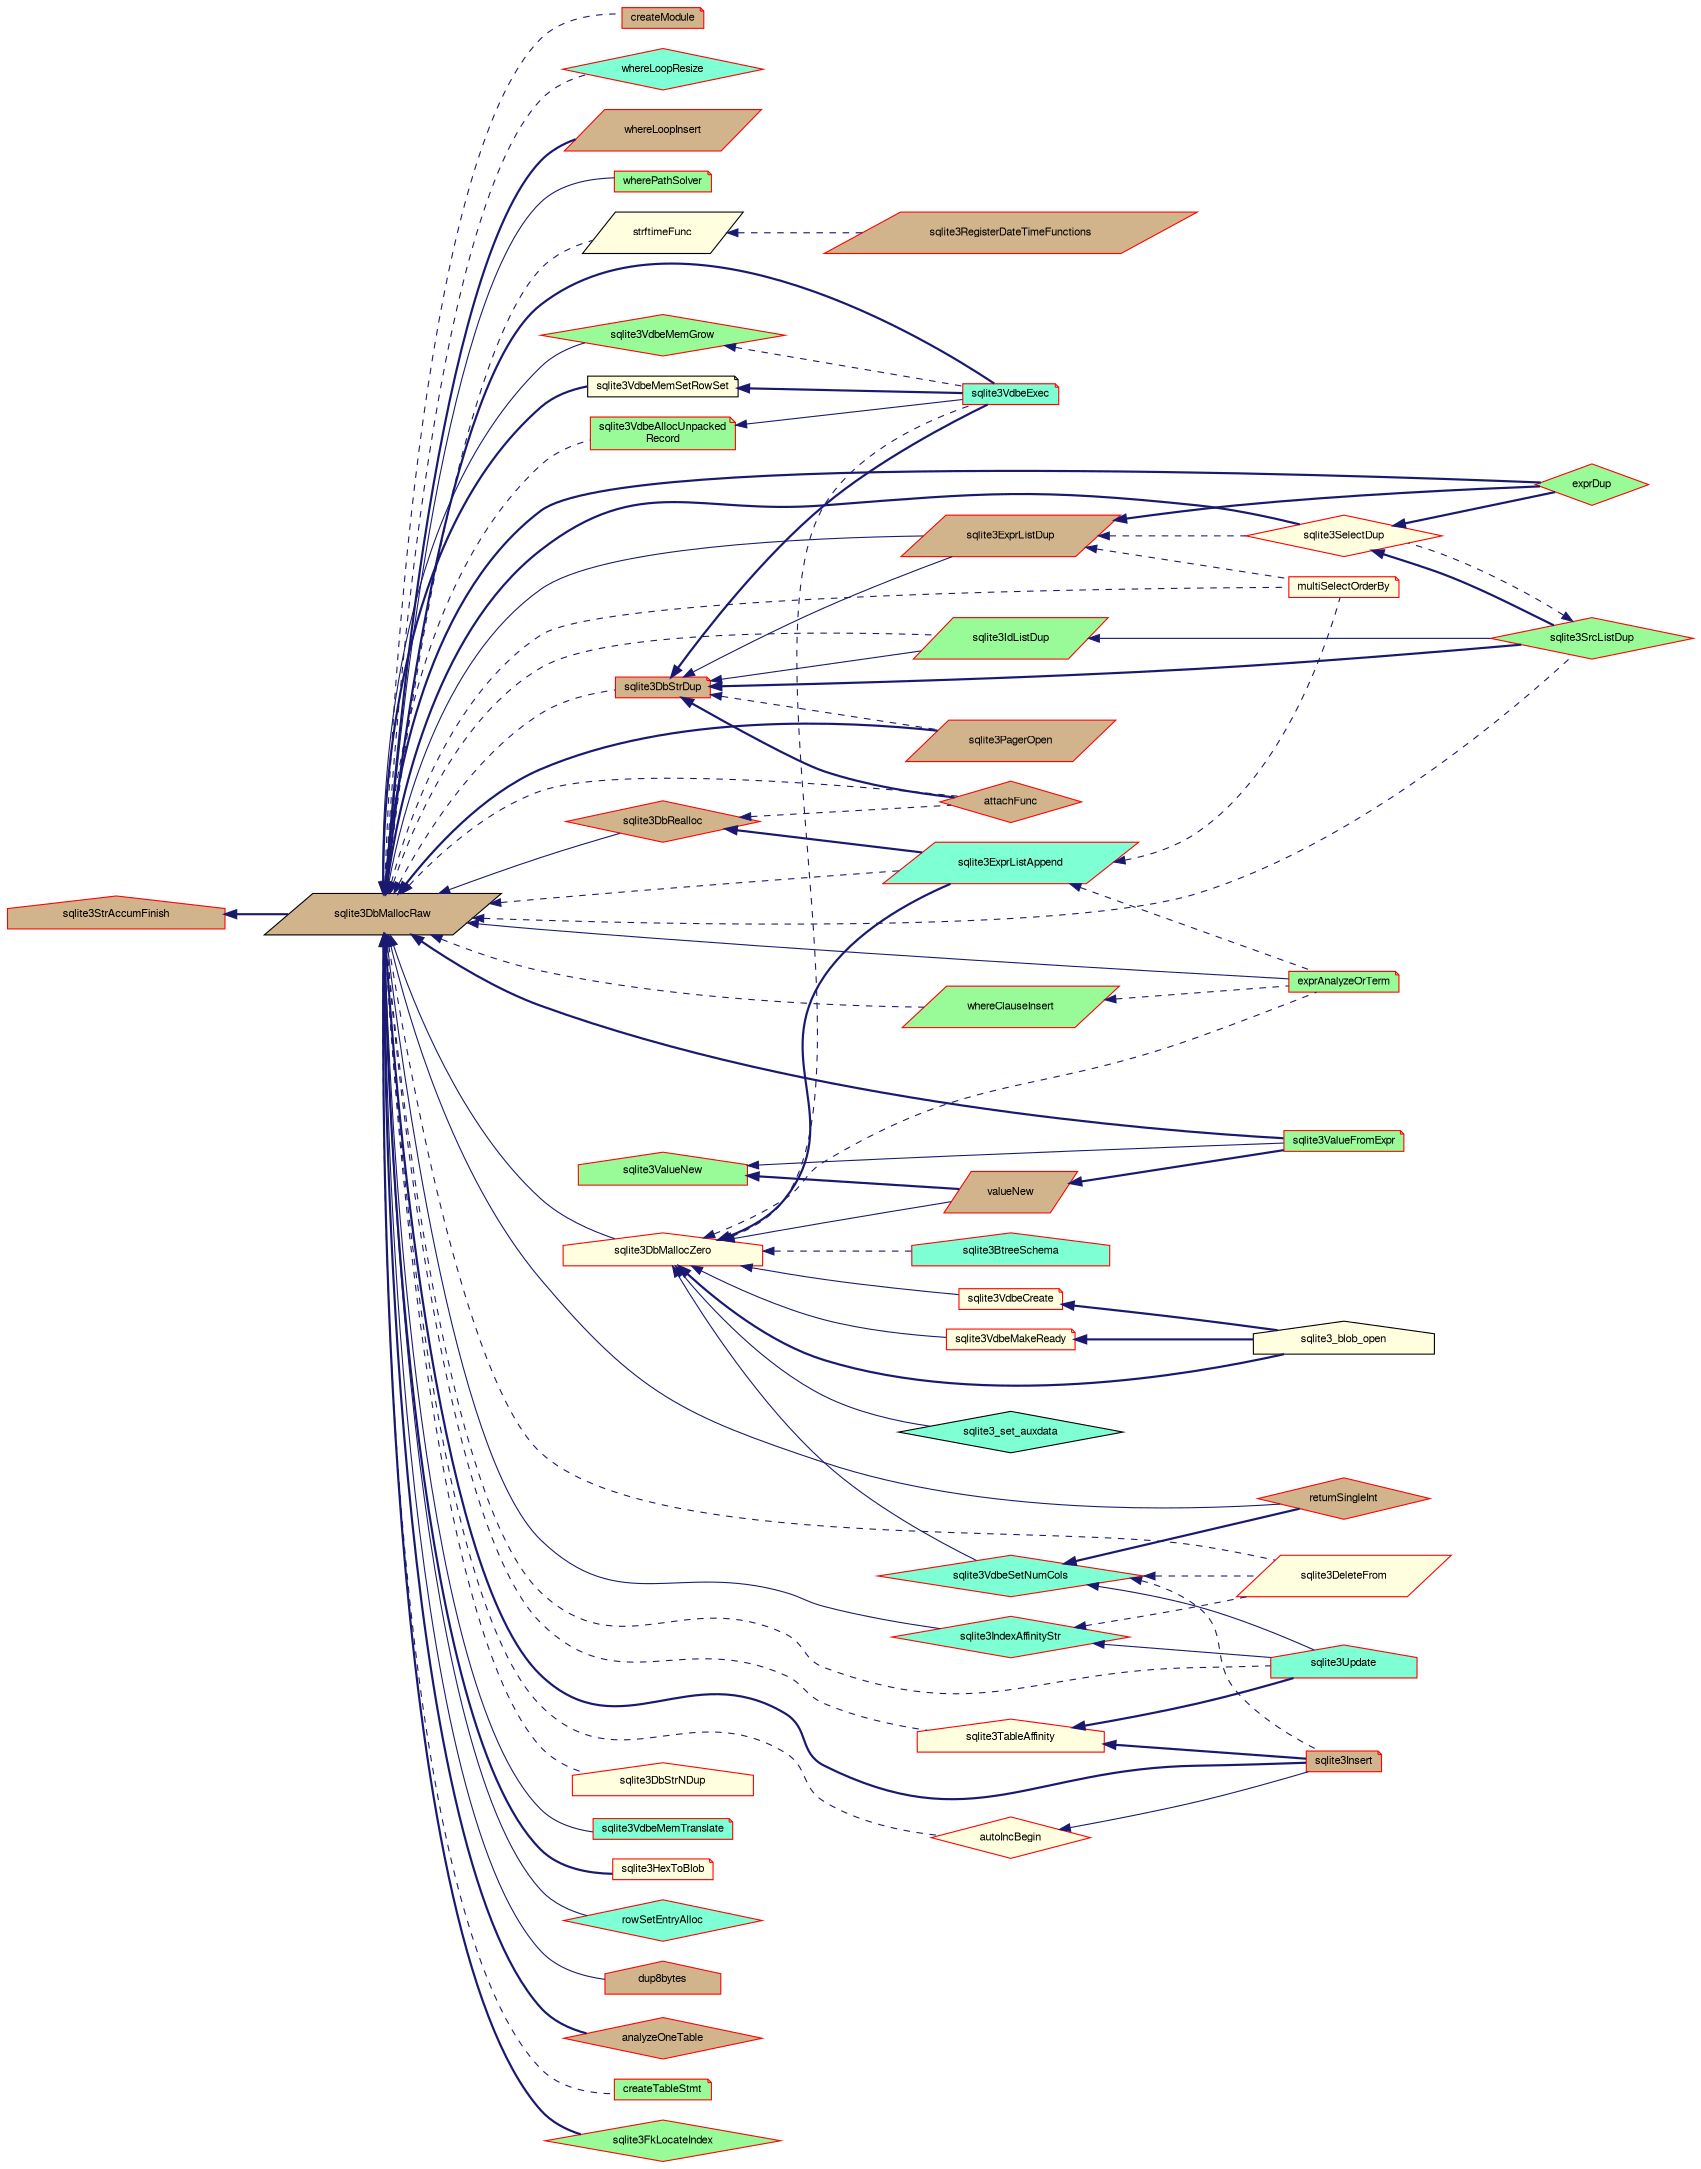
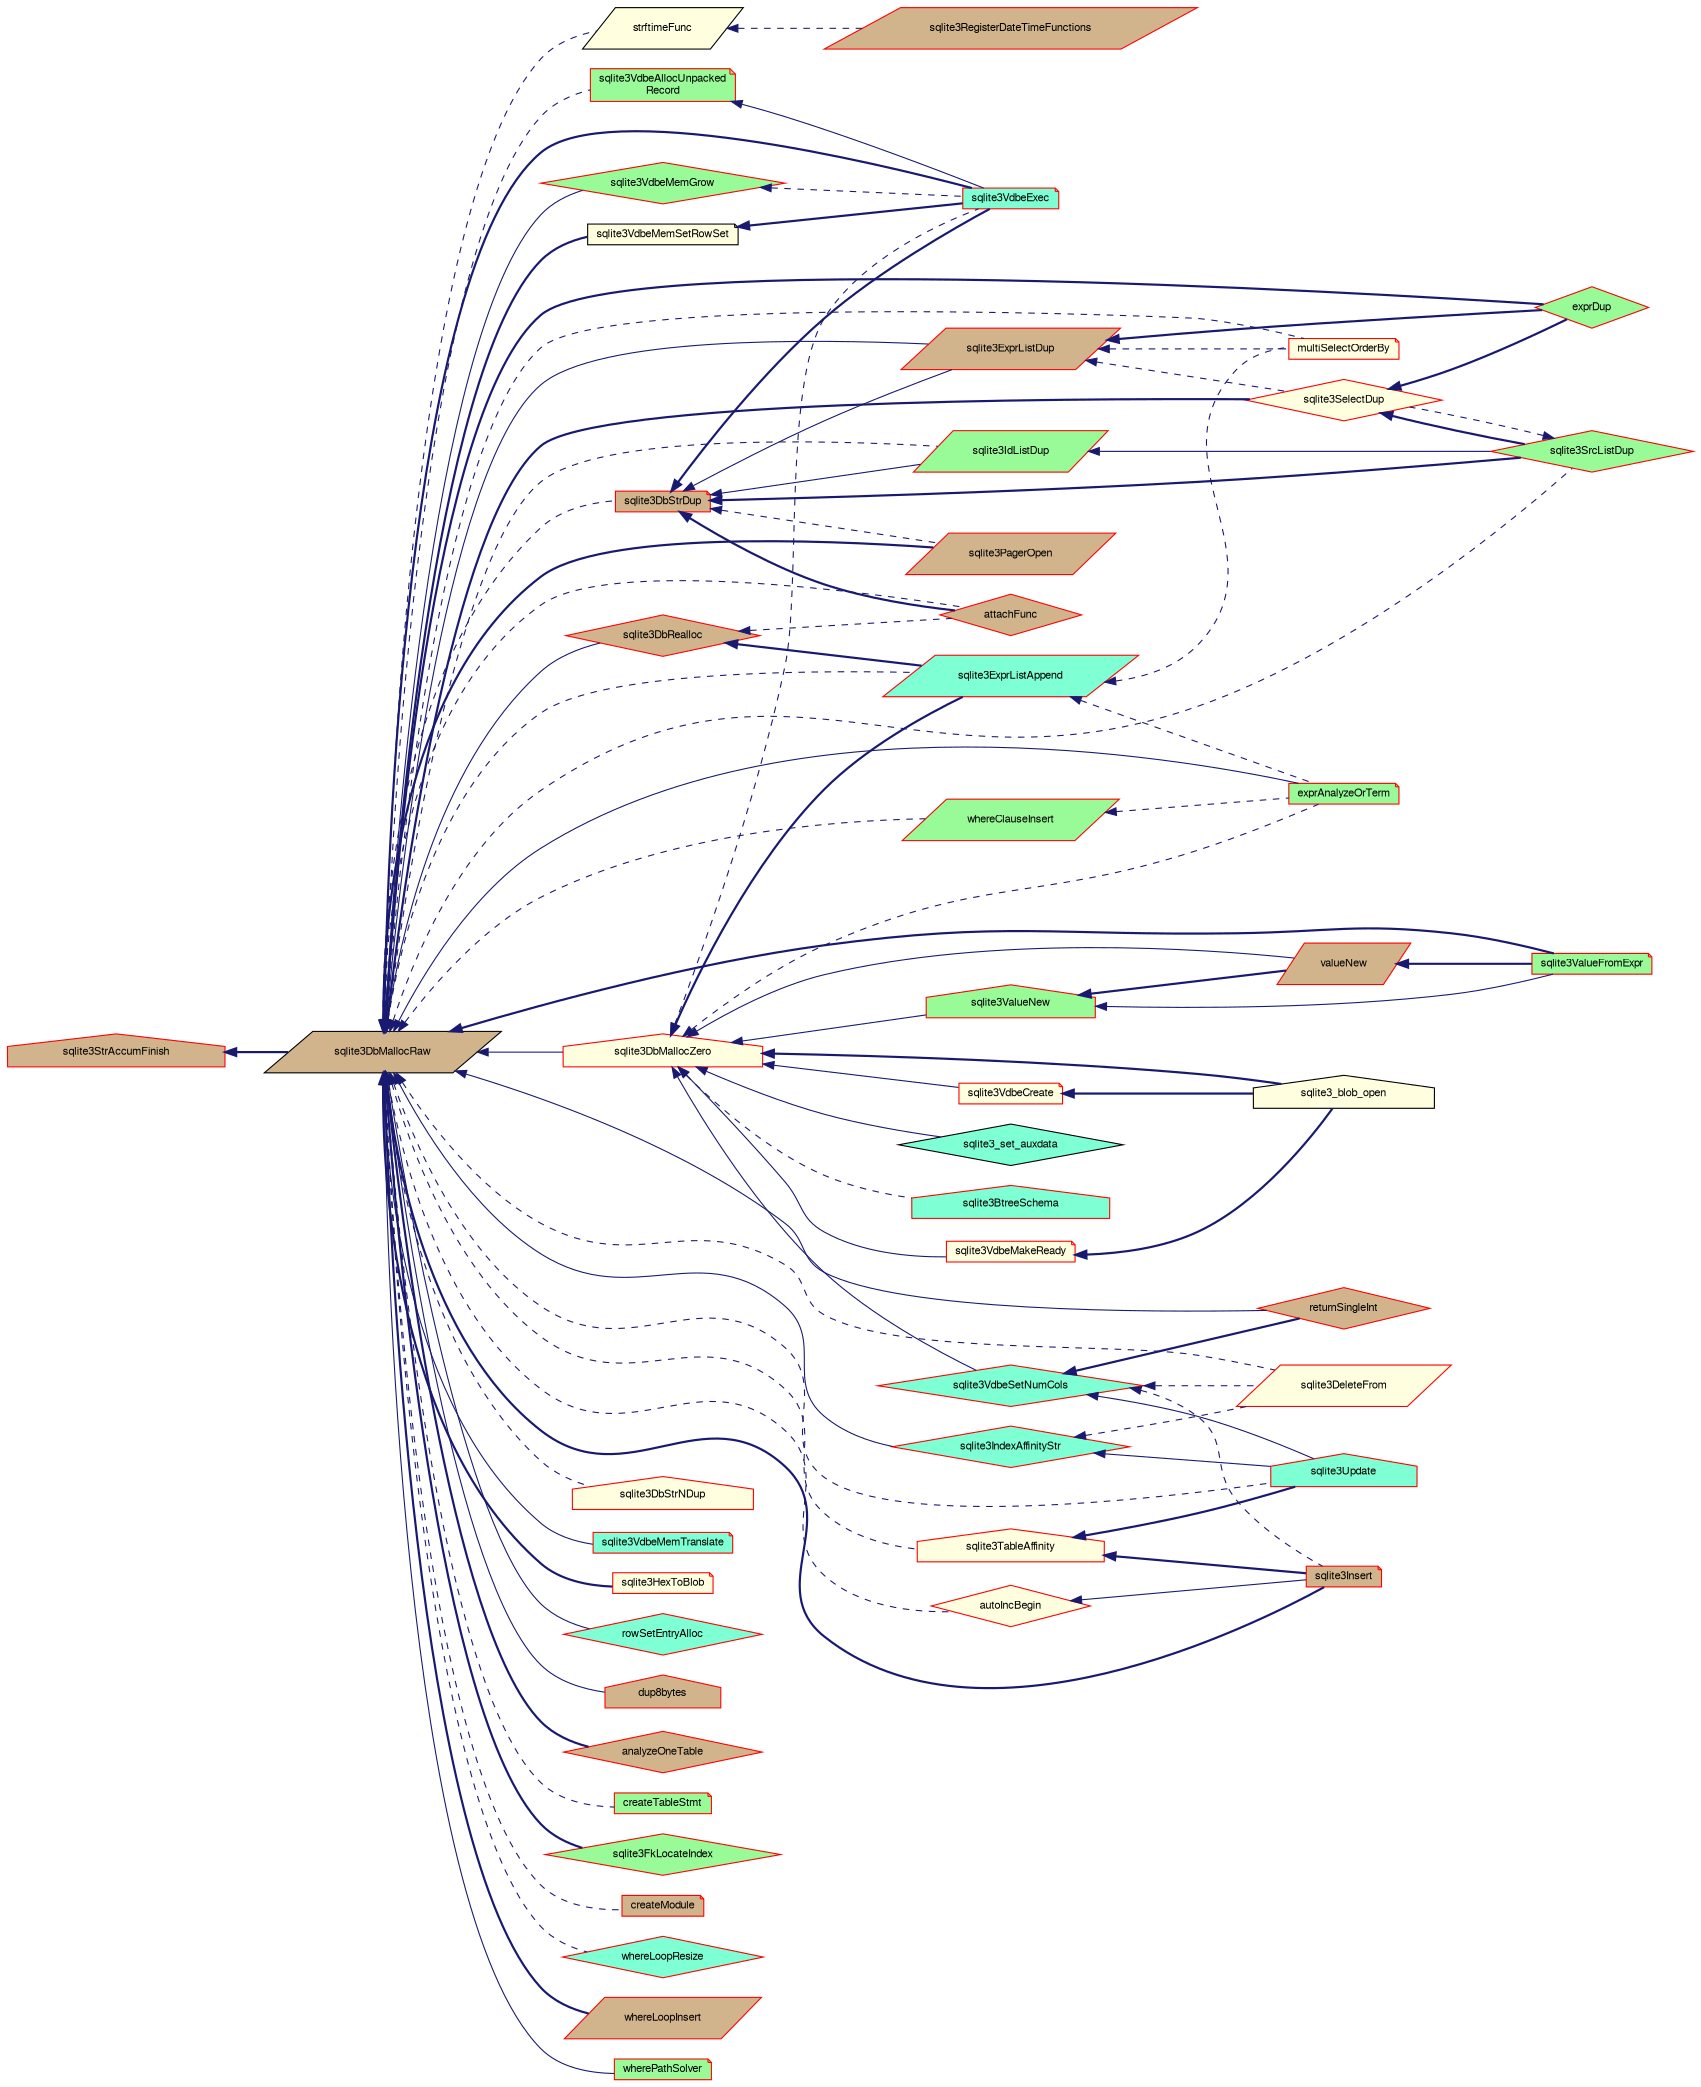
none -> (834, 1028)
